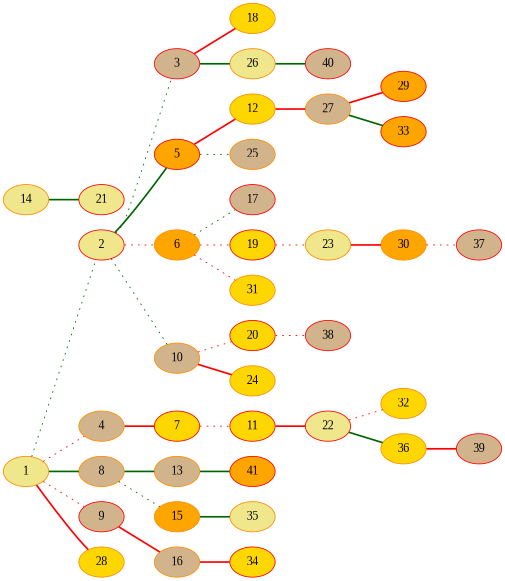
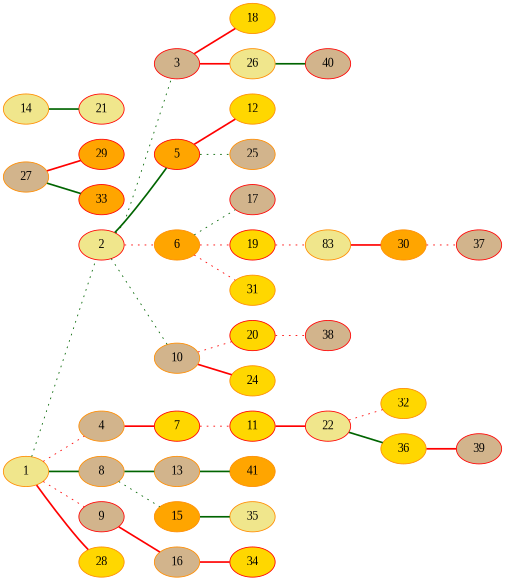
(215, 64) -> (215, 64)
(290, 109) -> none
(328, 245) -> (328, 245)
(253, 471) -> (253, 471)
